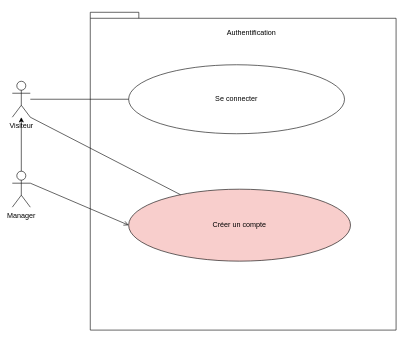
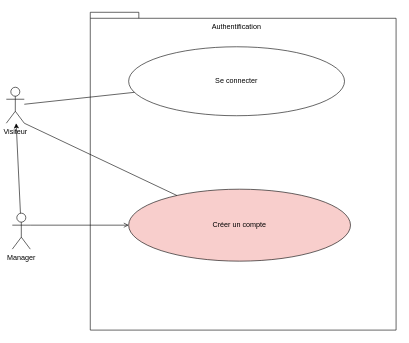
(252, 33) -> (237, 27)
(21, 99) -> (15, 105)
(237, 99) -> (237, 81)
(21, 189) -> (21, 231)
